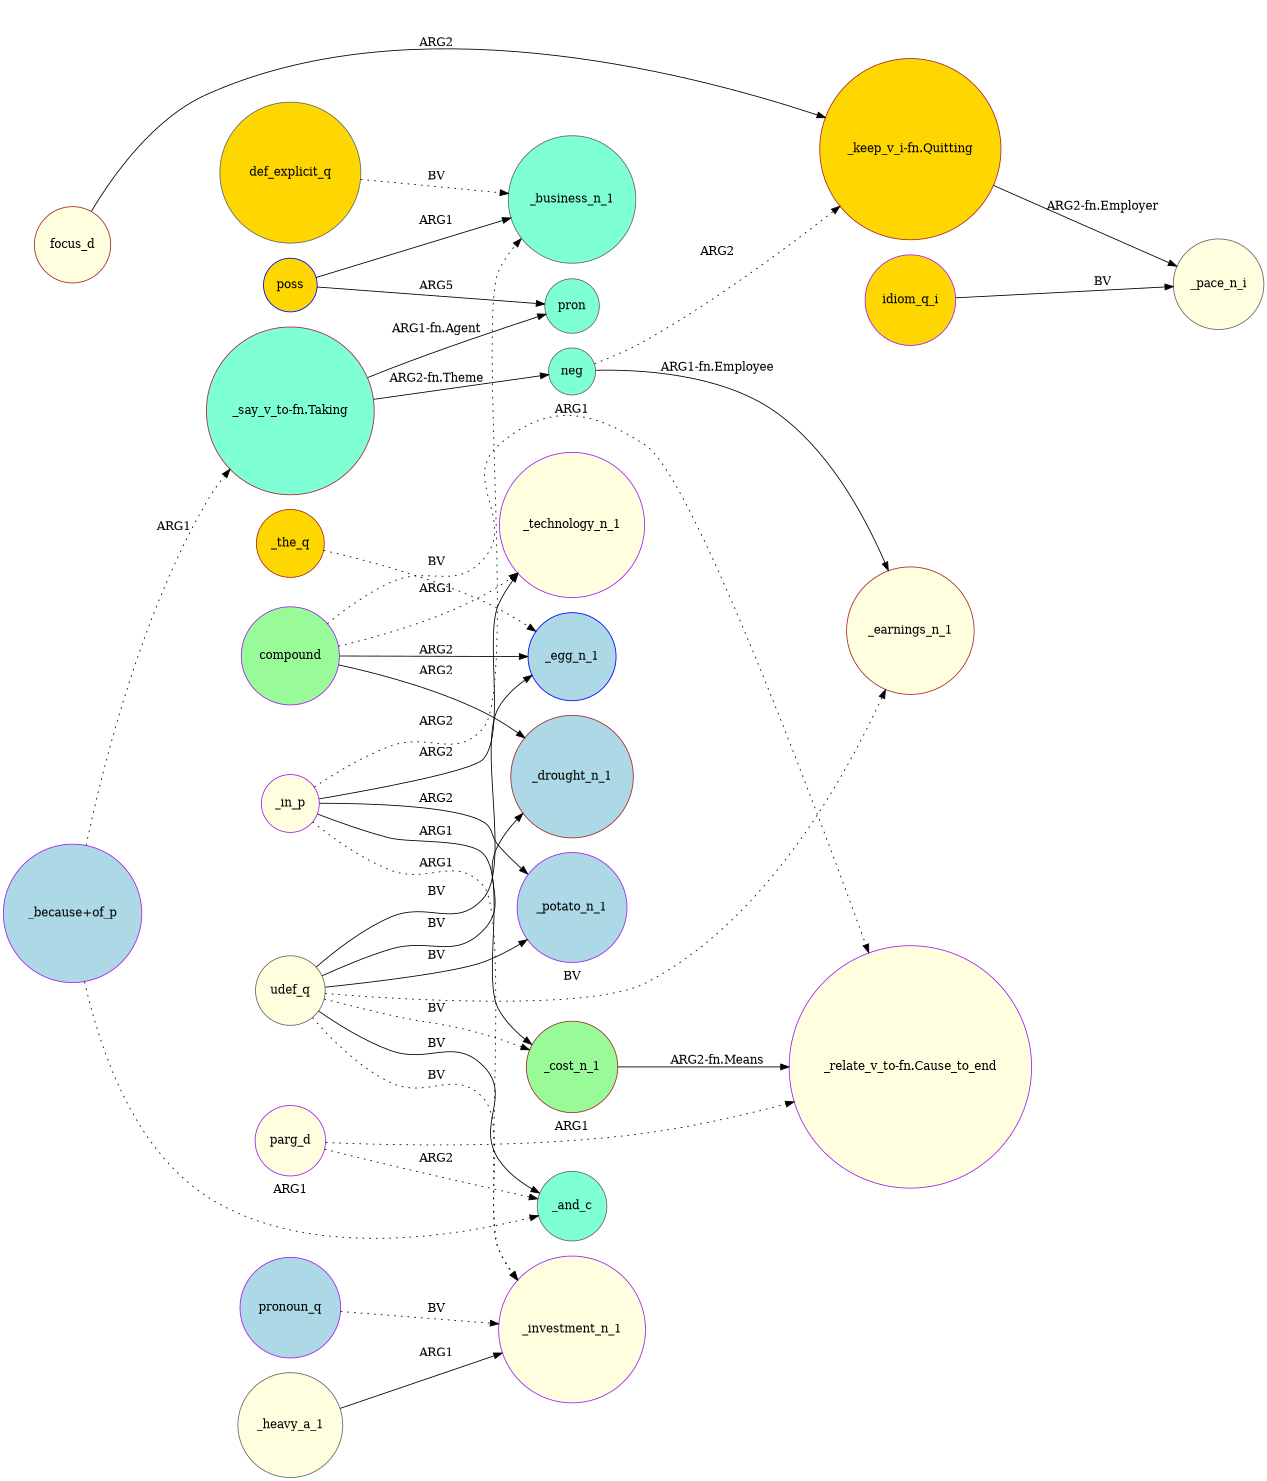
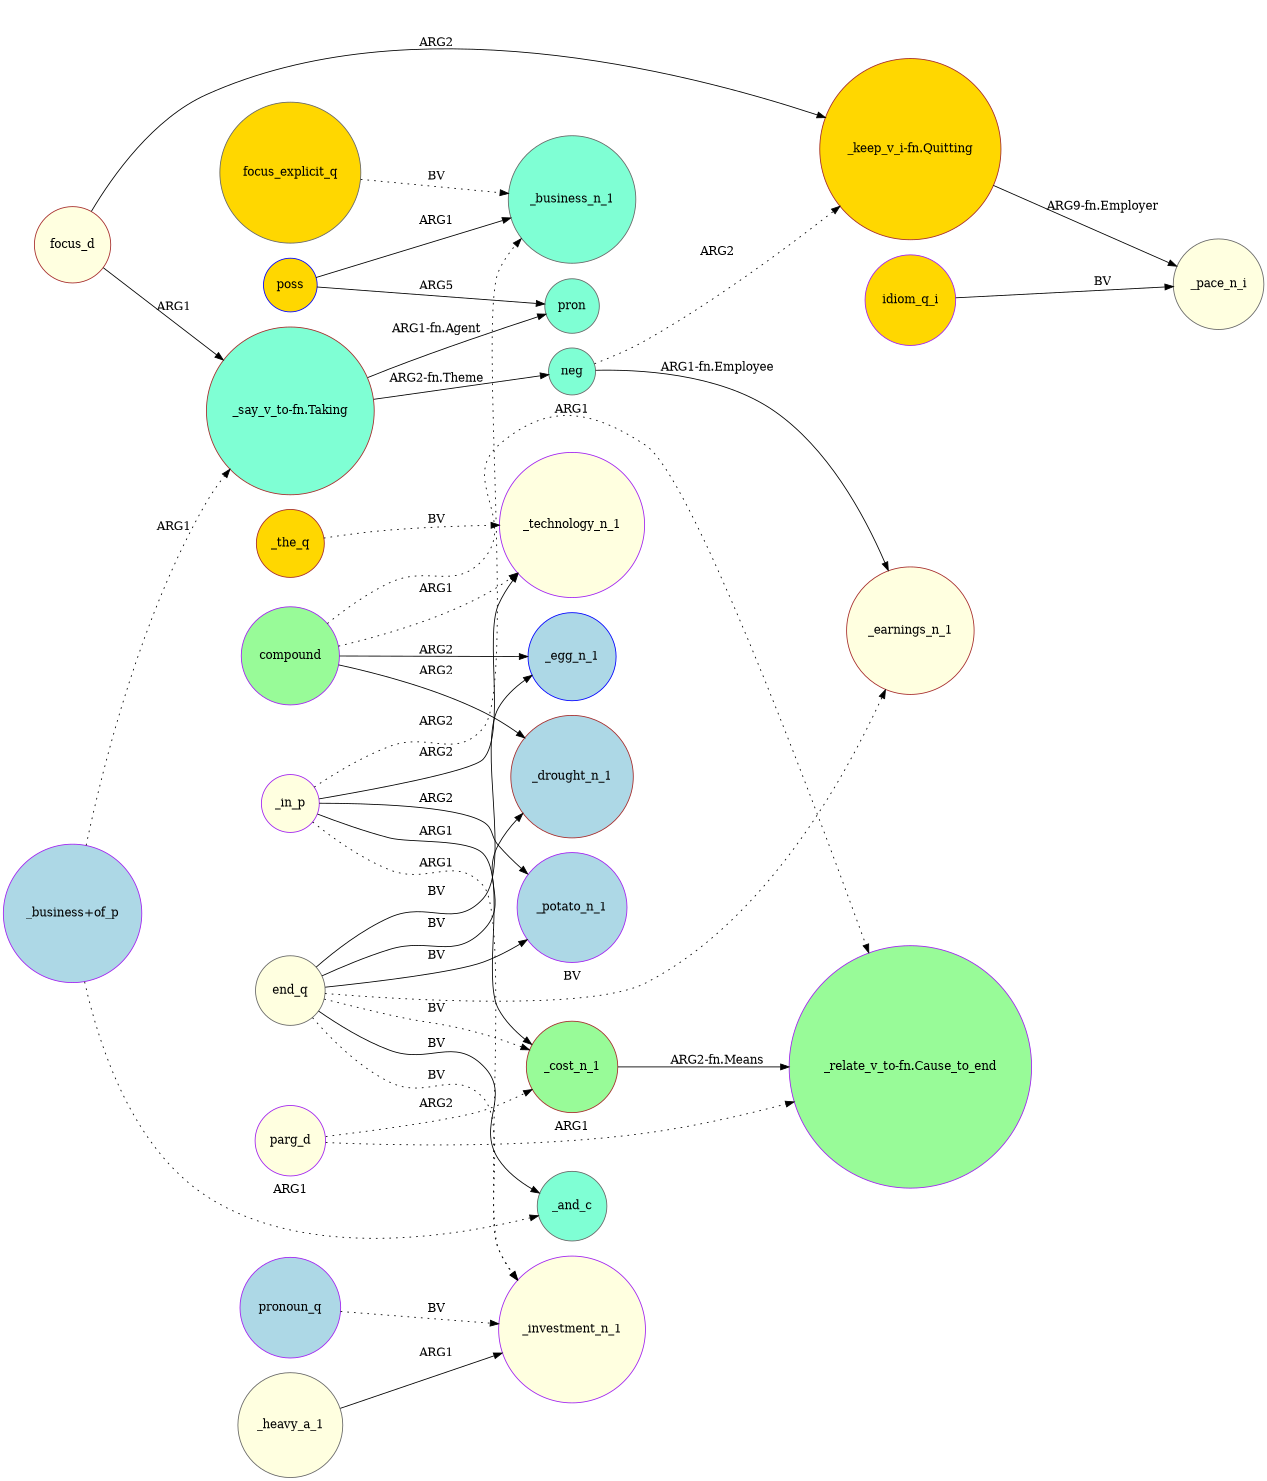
(290, 173) -> (290, 173)
(1102, 207) -> (1102, 207)
none -> (160, 311)
(435, 582) -> (407, 529)
(73, 913) -> (73, 913)
(290, 991) -> (290, 991)
(910, 1067) -> (910, 1067)
(427, 1174) -> (427, 1122)
